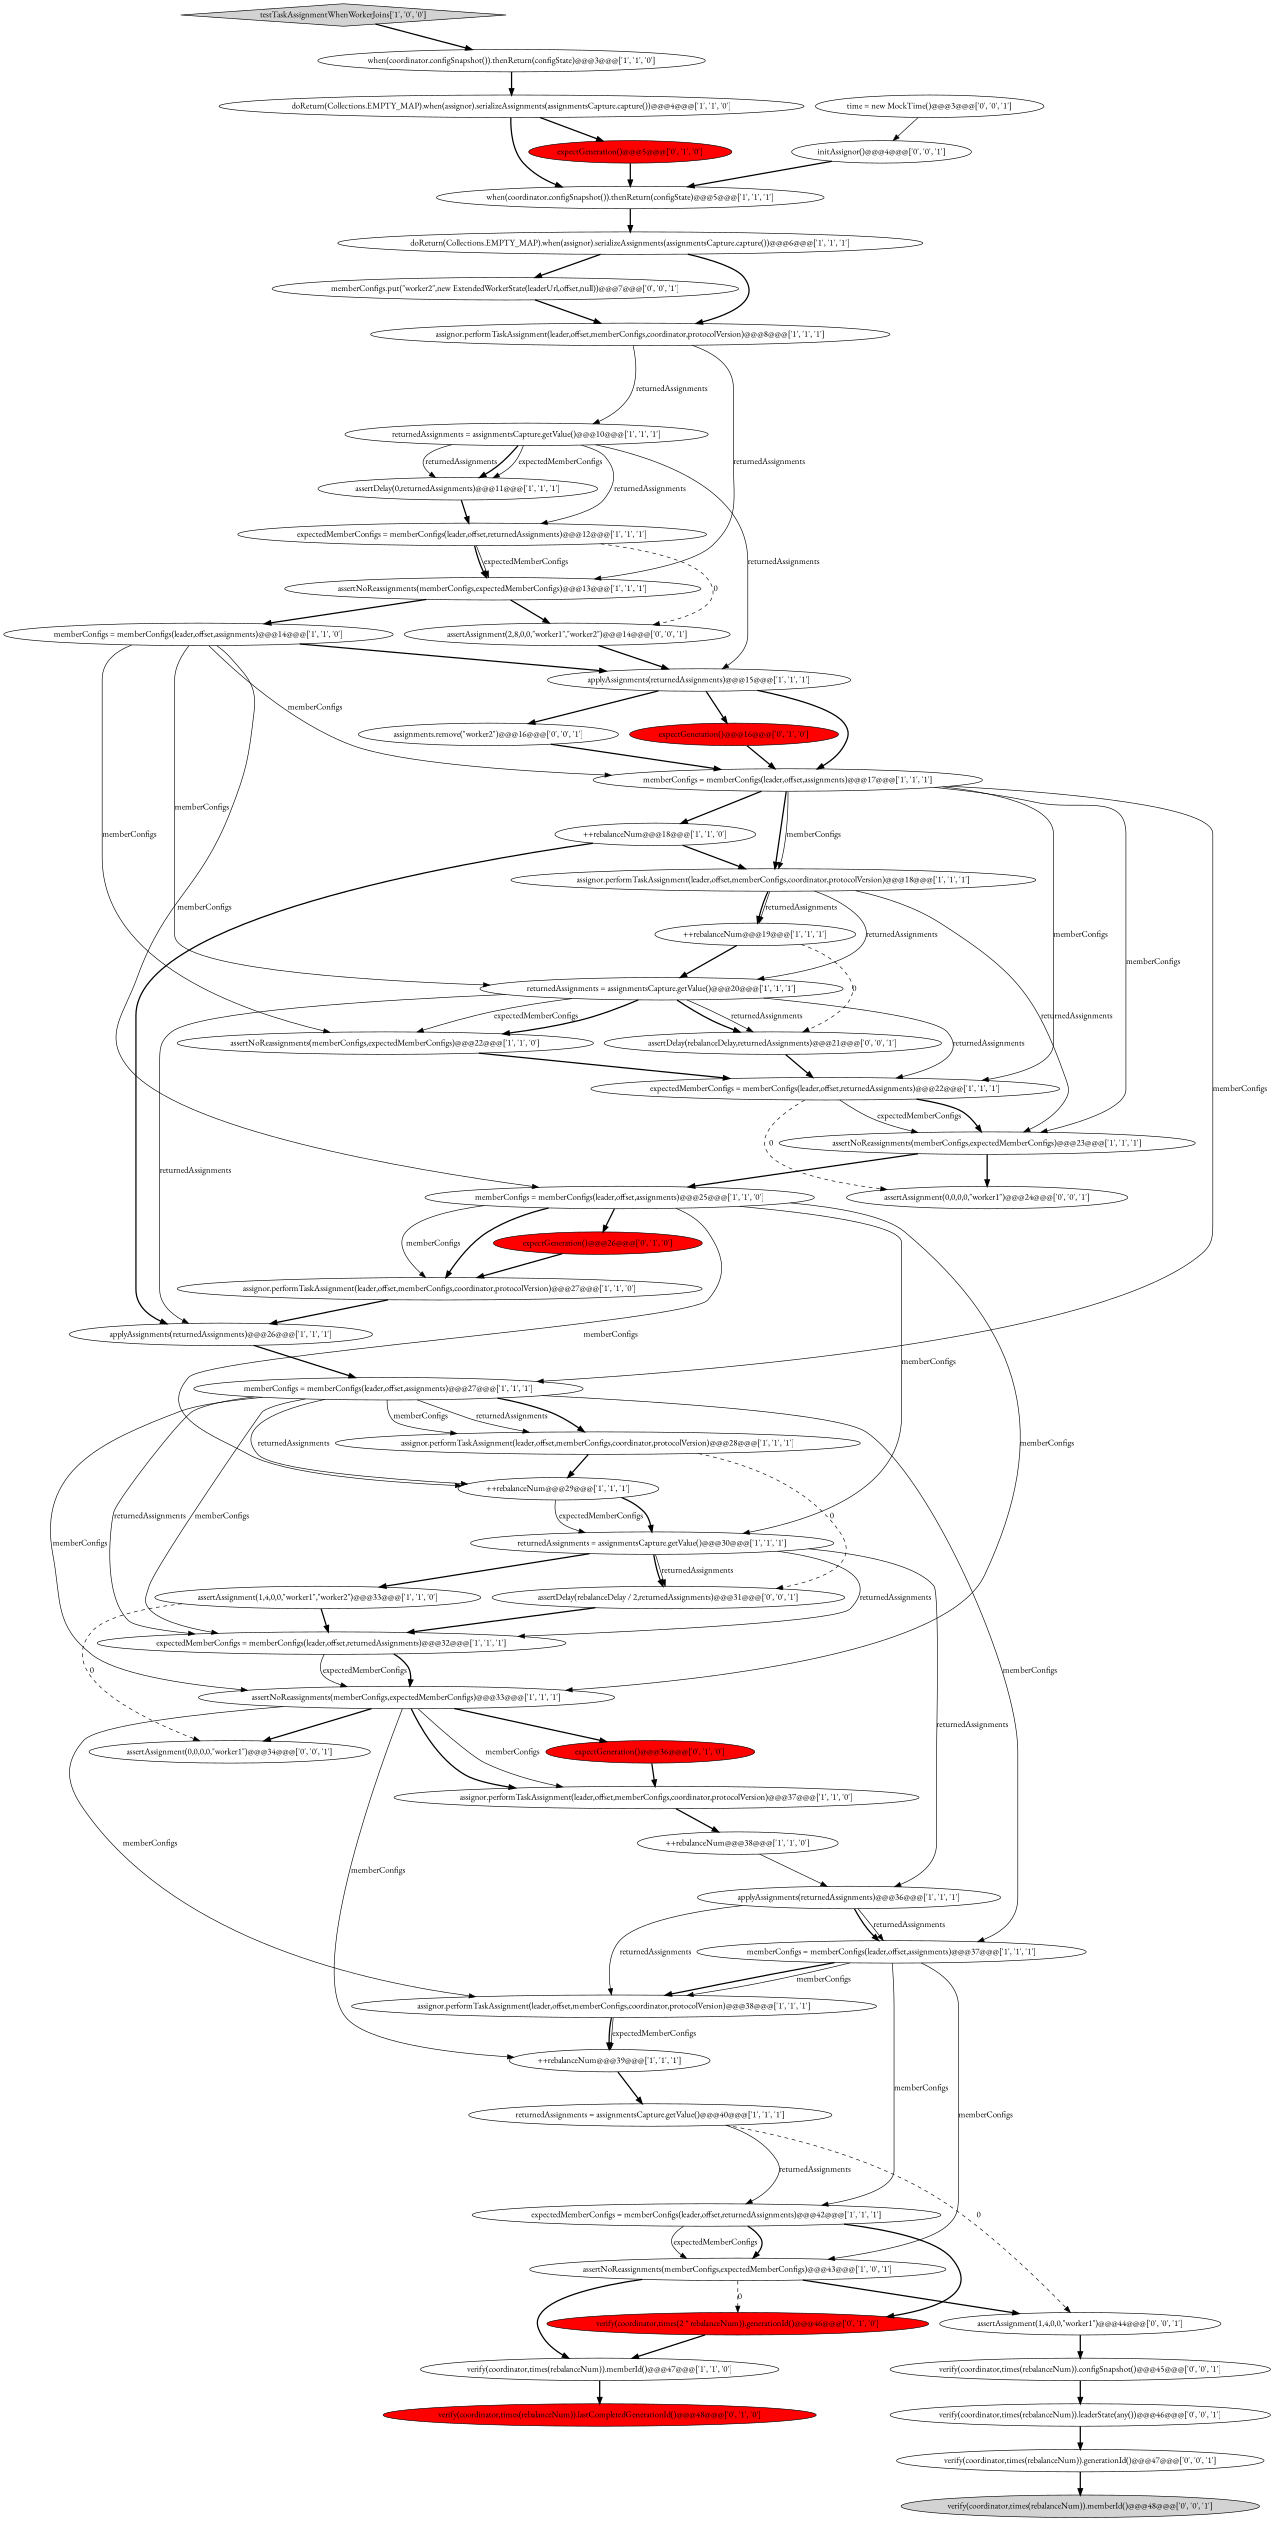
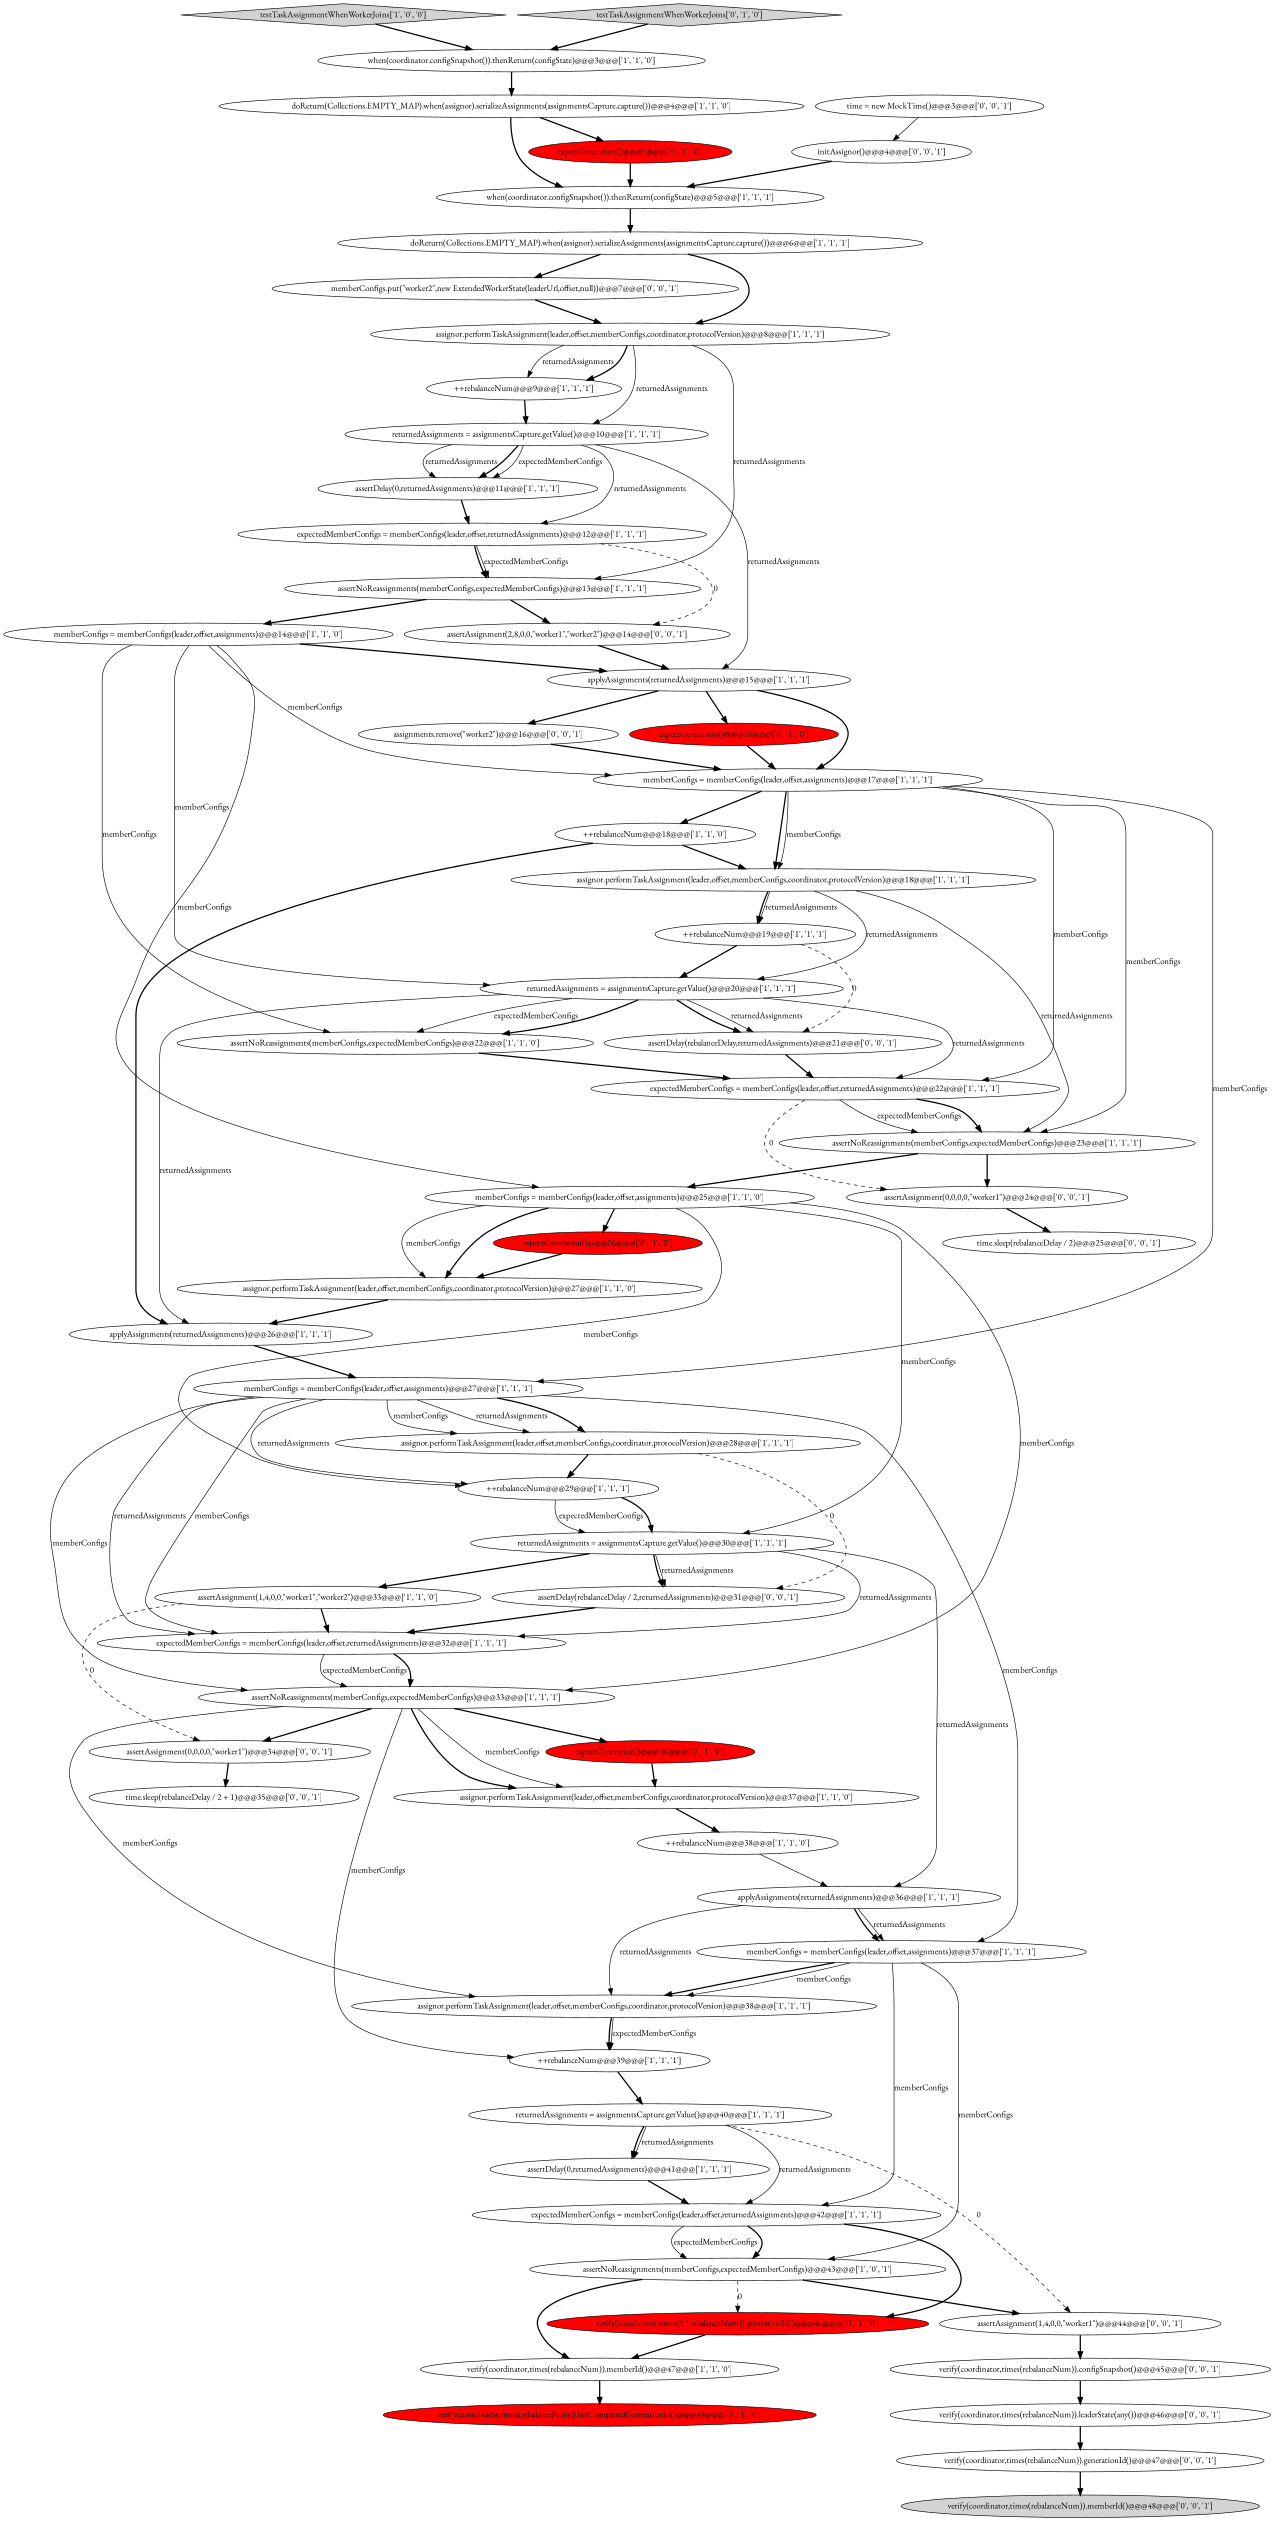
none -> (680, 15)
none -> (524, 389)
none -> (1069, 1243)
none -> (224, 1798)
none -> (630, 2169)
